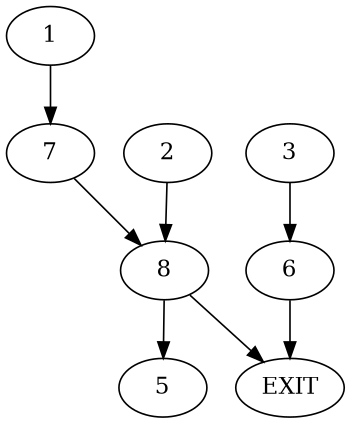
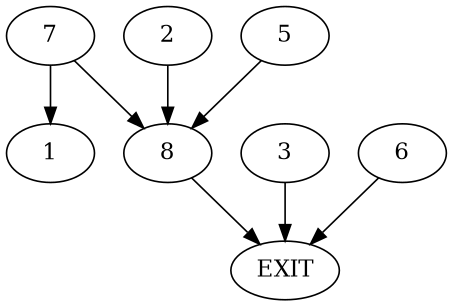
(51, 87) -> (51, 87)
(290, 204) -> (285, 204)
(164, 321) -> (232, 89)
